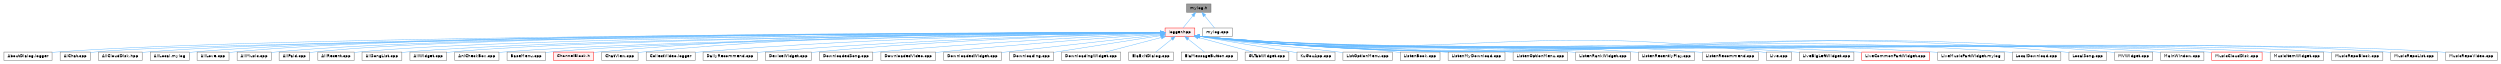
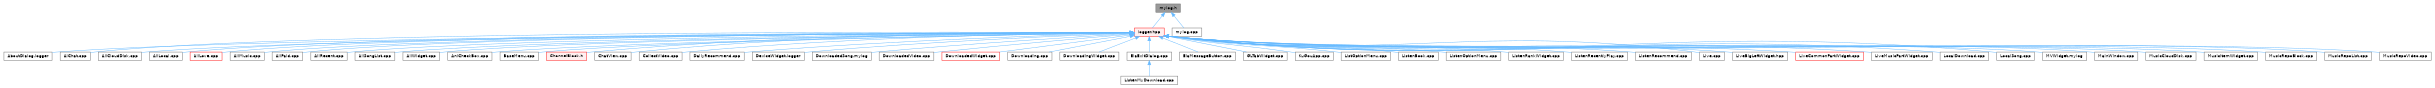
(1324, 46) -> (1149, 70)
(120, 56) -> (120, 56)
(170, 56) -> (166, 56)
(213, 56) -> (206, 56)
(671, 56) -> (661, 56)
(788, 56) -> (778, 56)
(846, 56) -> (842, 56)
(973, 56) -> (971, 56)
(1827, 56) -> (1760, 56)
(1971, 56) -> (1902, 56)
(2134, 56) -> (2065, 56)
(2237, 56) -> (2171, 56)
